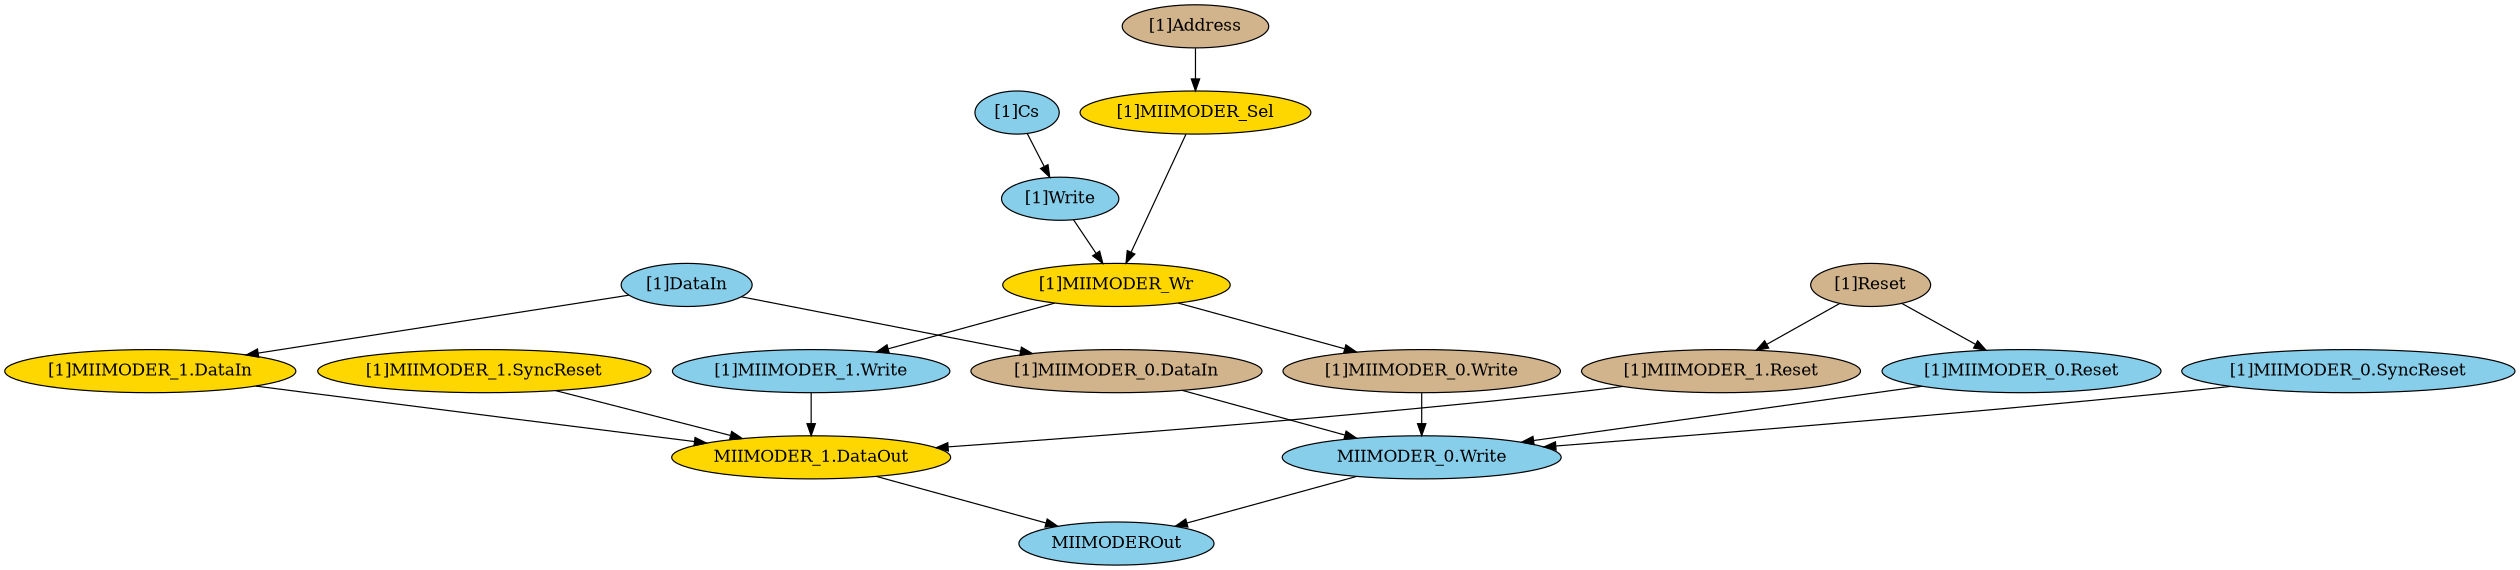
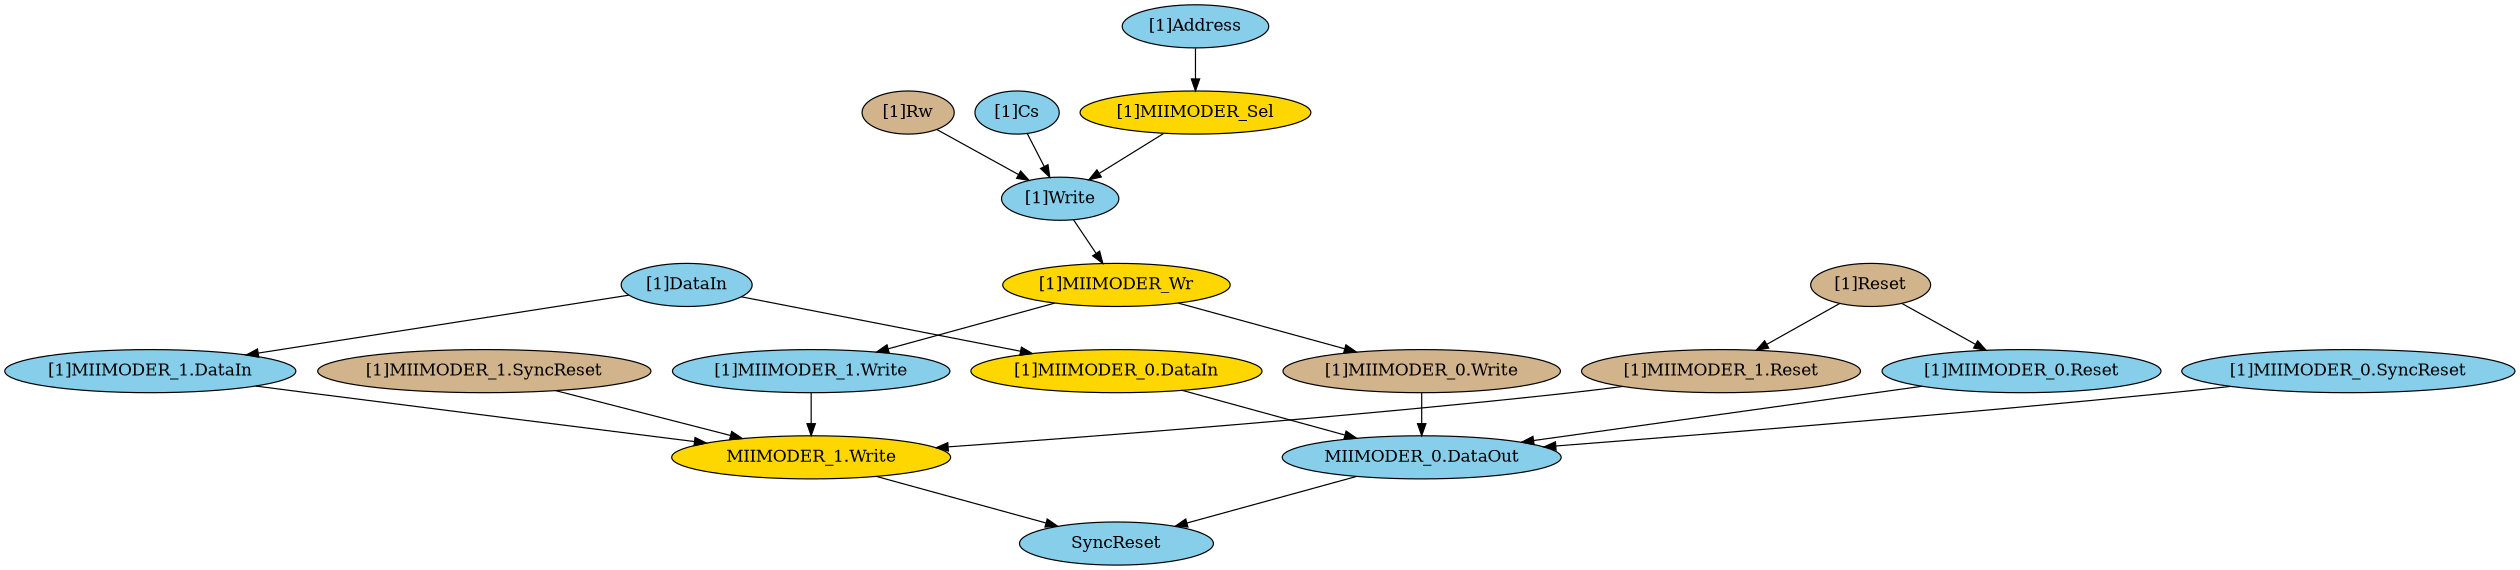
(1195, 26) -> (1195, 26)
none -> (908, 113)
(1159, 193) -> (1131, 153)
(150, 371) -> (150, 371)
(484, 371) -> (484, 371)
(1116, 371) -> (1116, 371)
(811, 457) -> (811, 457)
(1422, 457) -> (1422, 457)
(1116, 544) -> (1116, 544)
